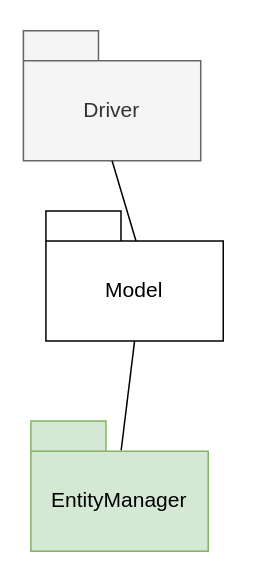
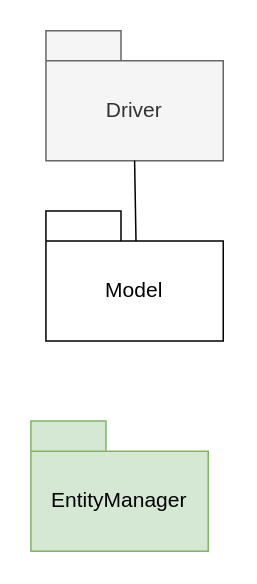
(112, 96) -> (134, 96)
(128, 395) -> none
